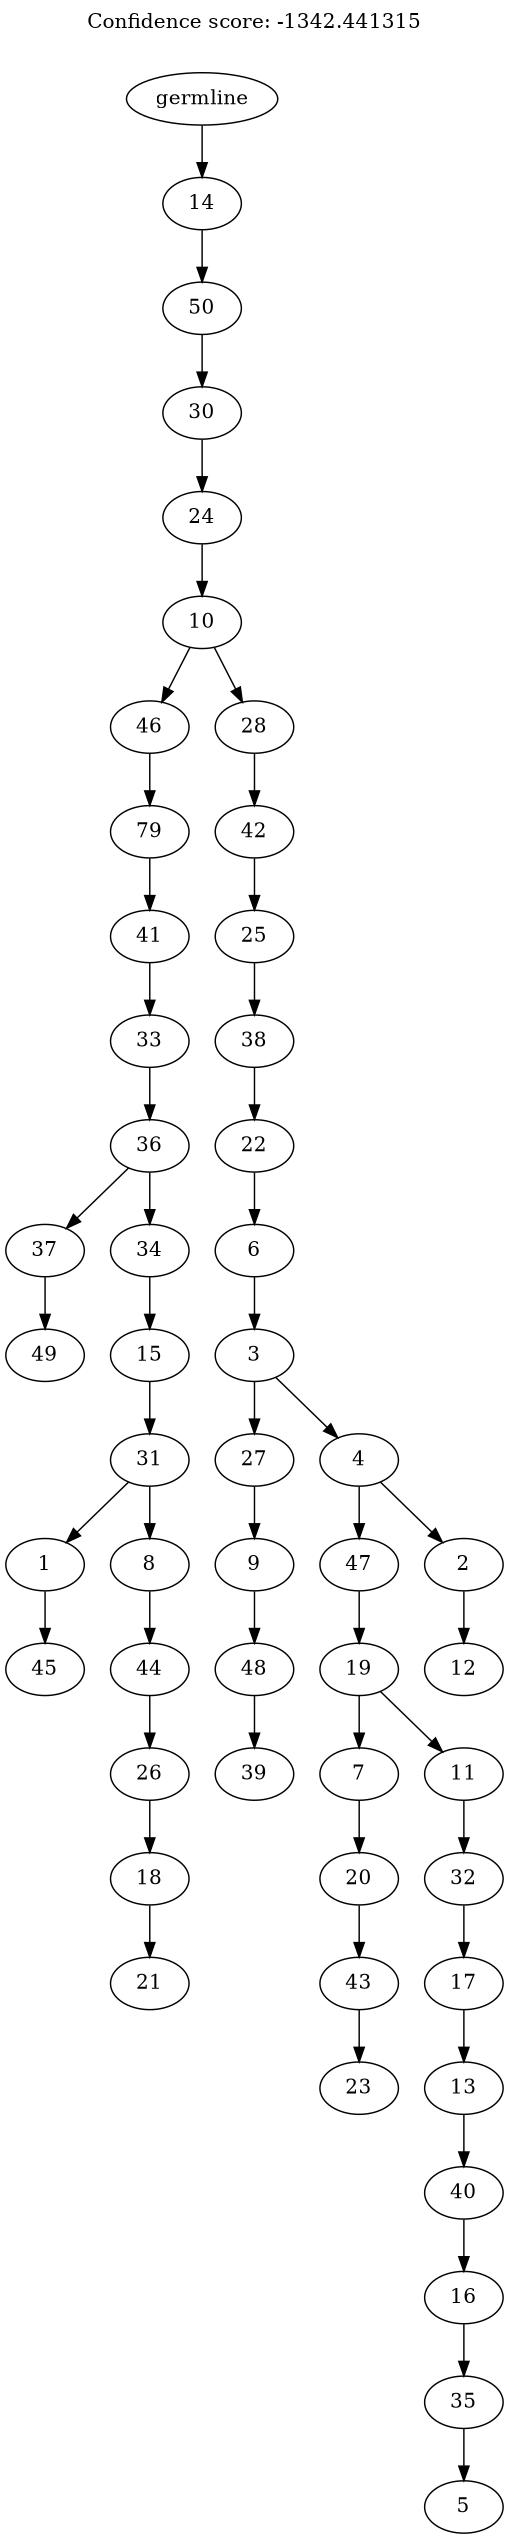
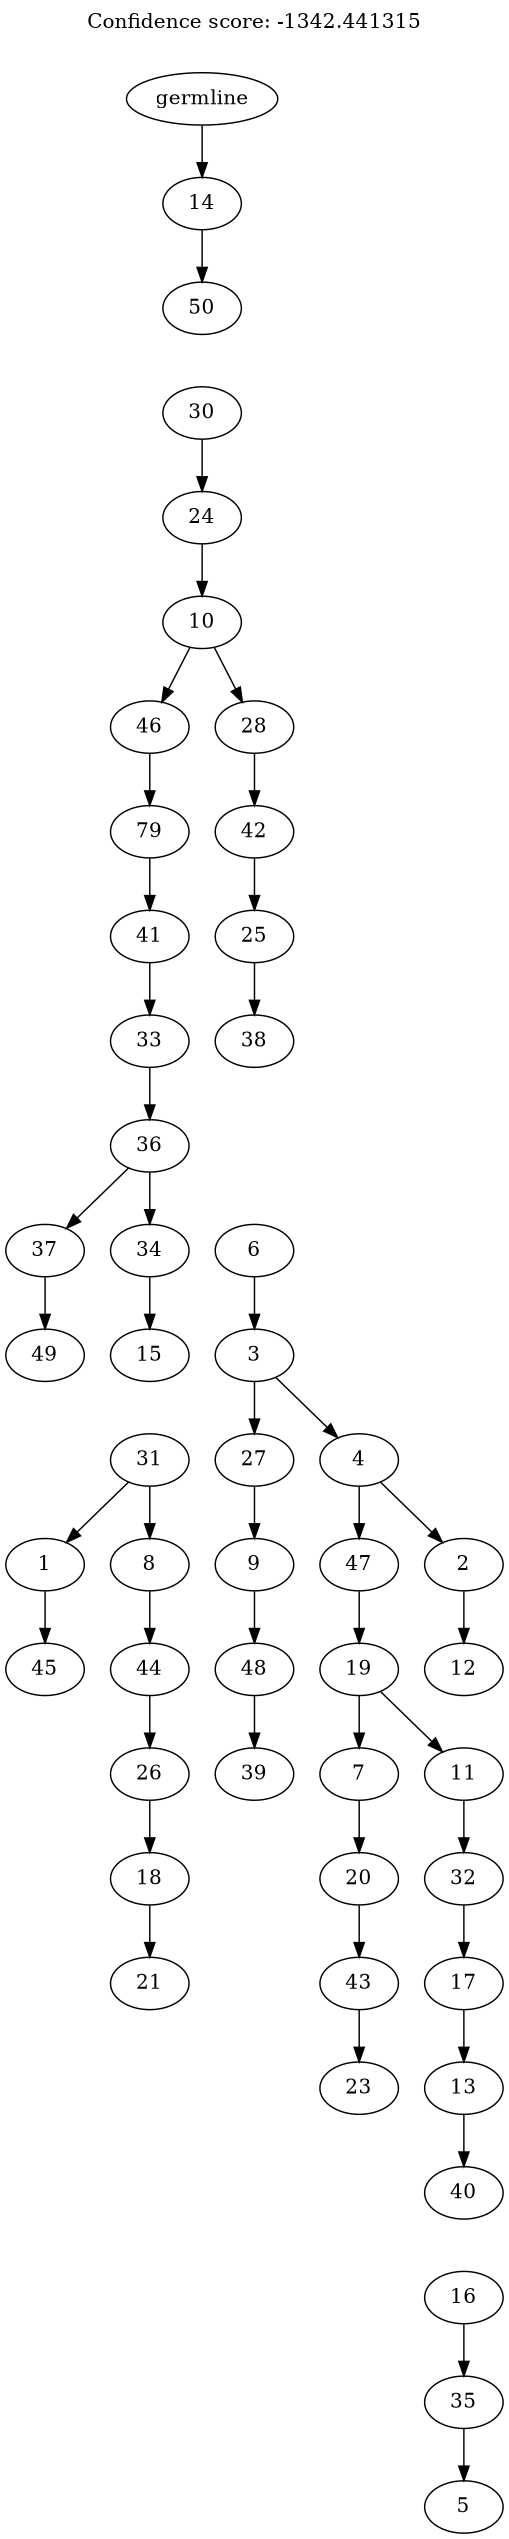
(202, 354) -> none
(254, 1146) -> none
(150, 1401) -> none
(464, 2238) -> none
